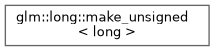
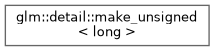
(107, 25) -> (107, 25)
